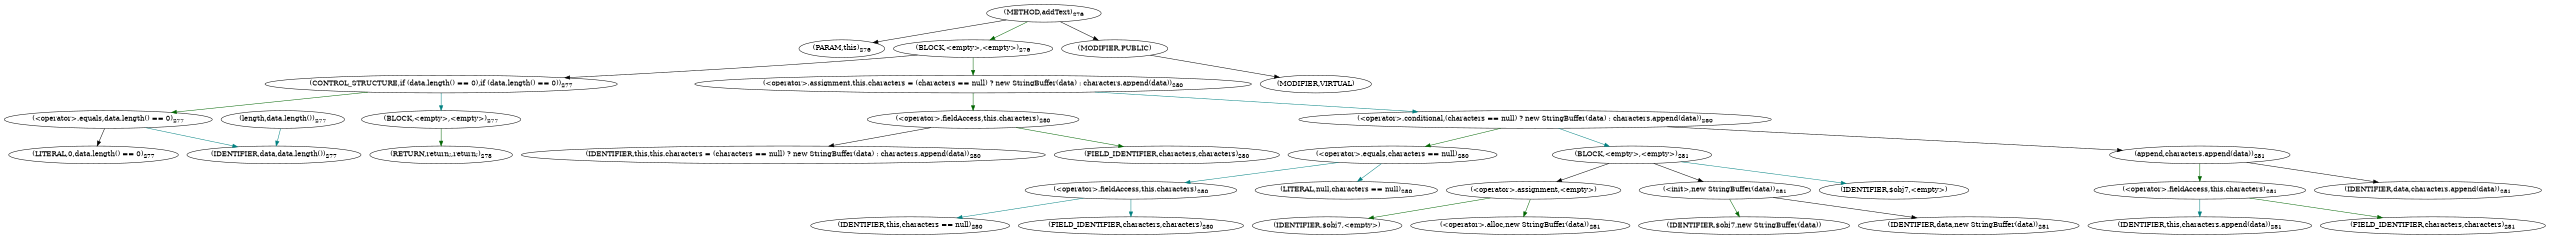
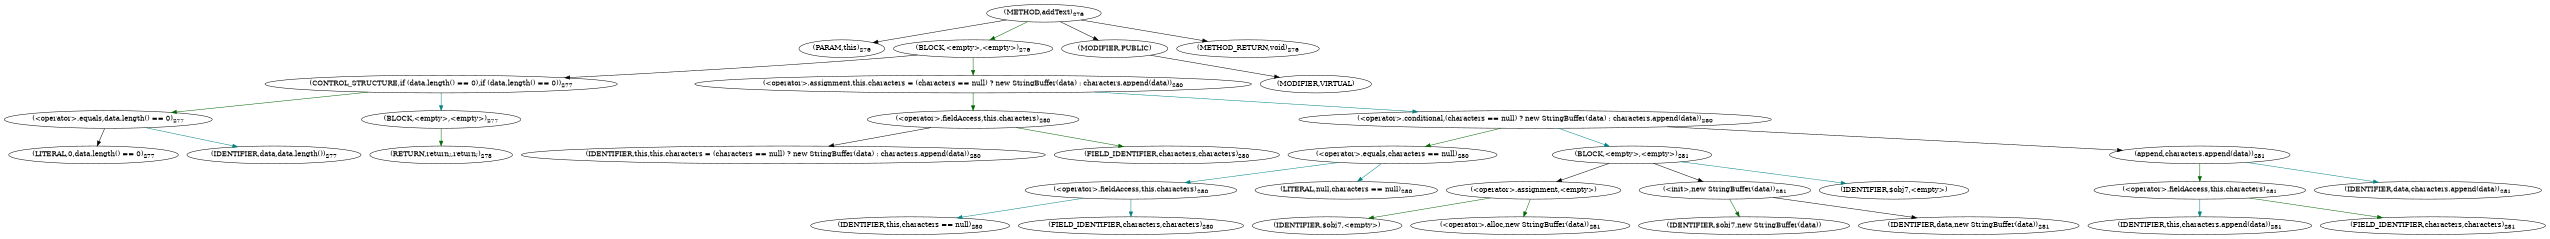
none -> (1248, 49)
(283, 119) -> none
(2310, 172) -> (2310, 172)
